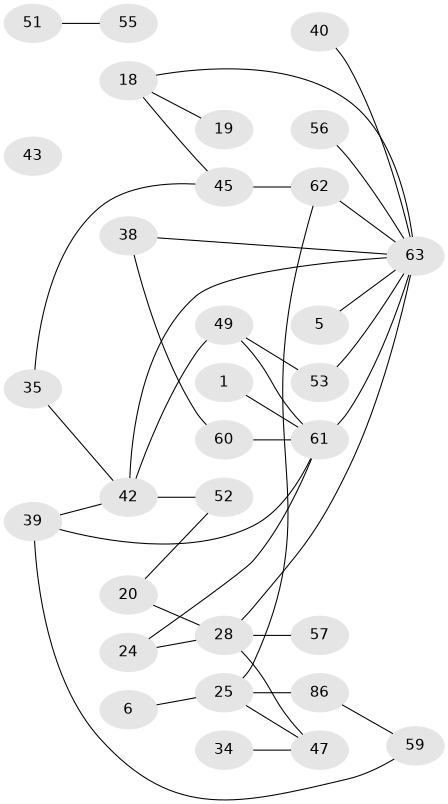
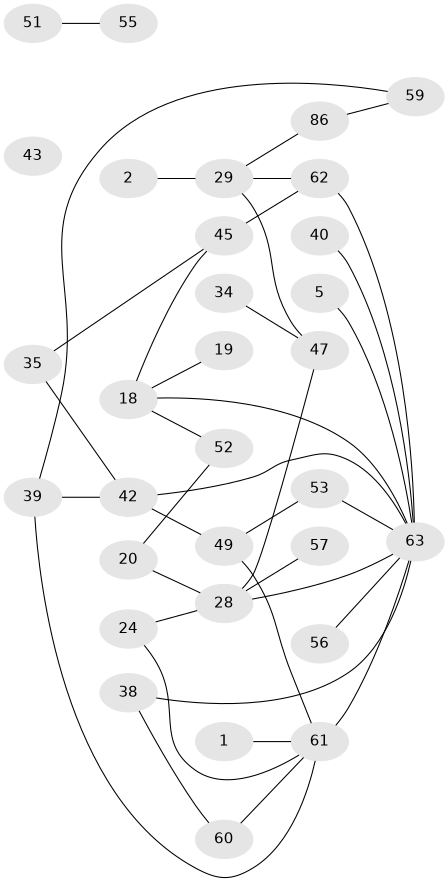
(177, 497) -> (176, 424)
(224, 693) -> (224, 178)
(129, 710) -> (129, 178)
